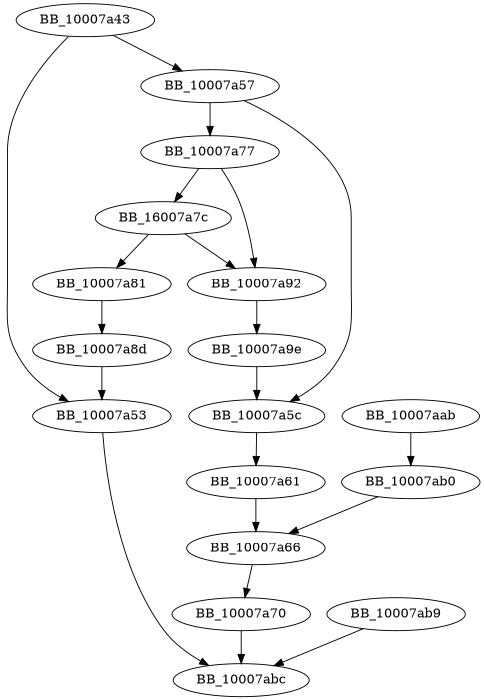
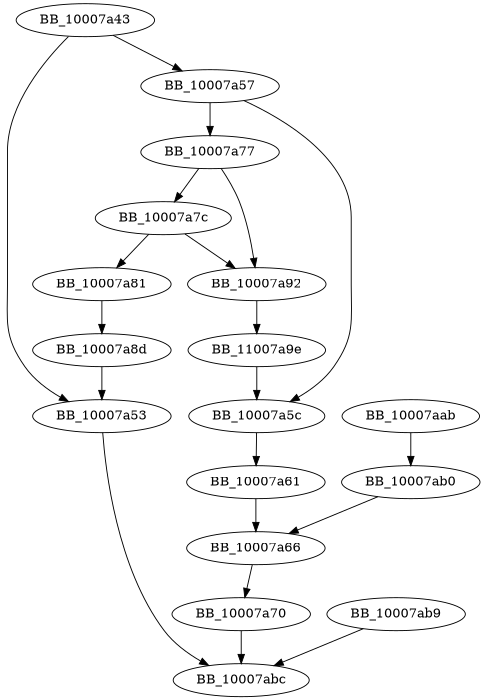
(163, 218) -> (163, 218)
(257, 350) -> (257, 350)
